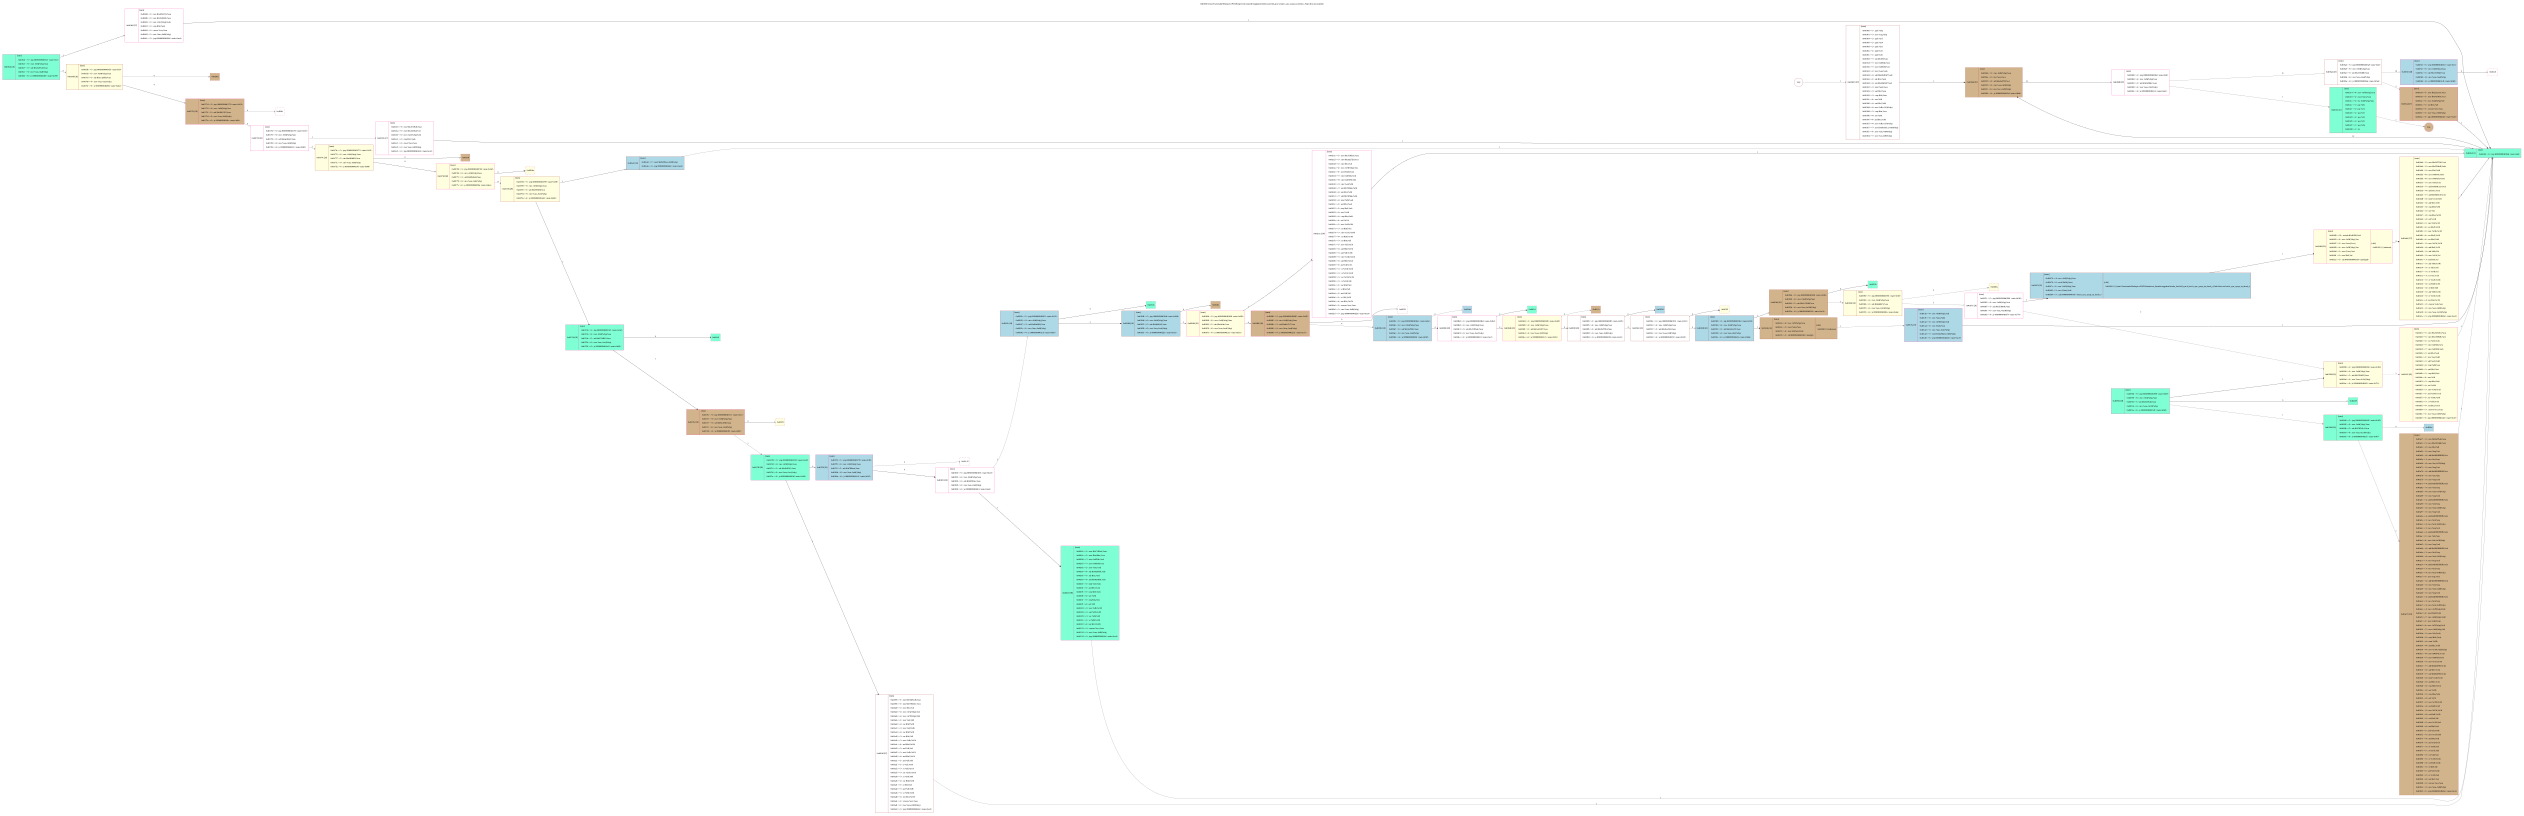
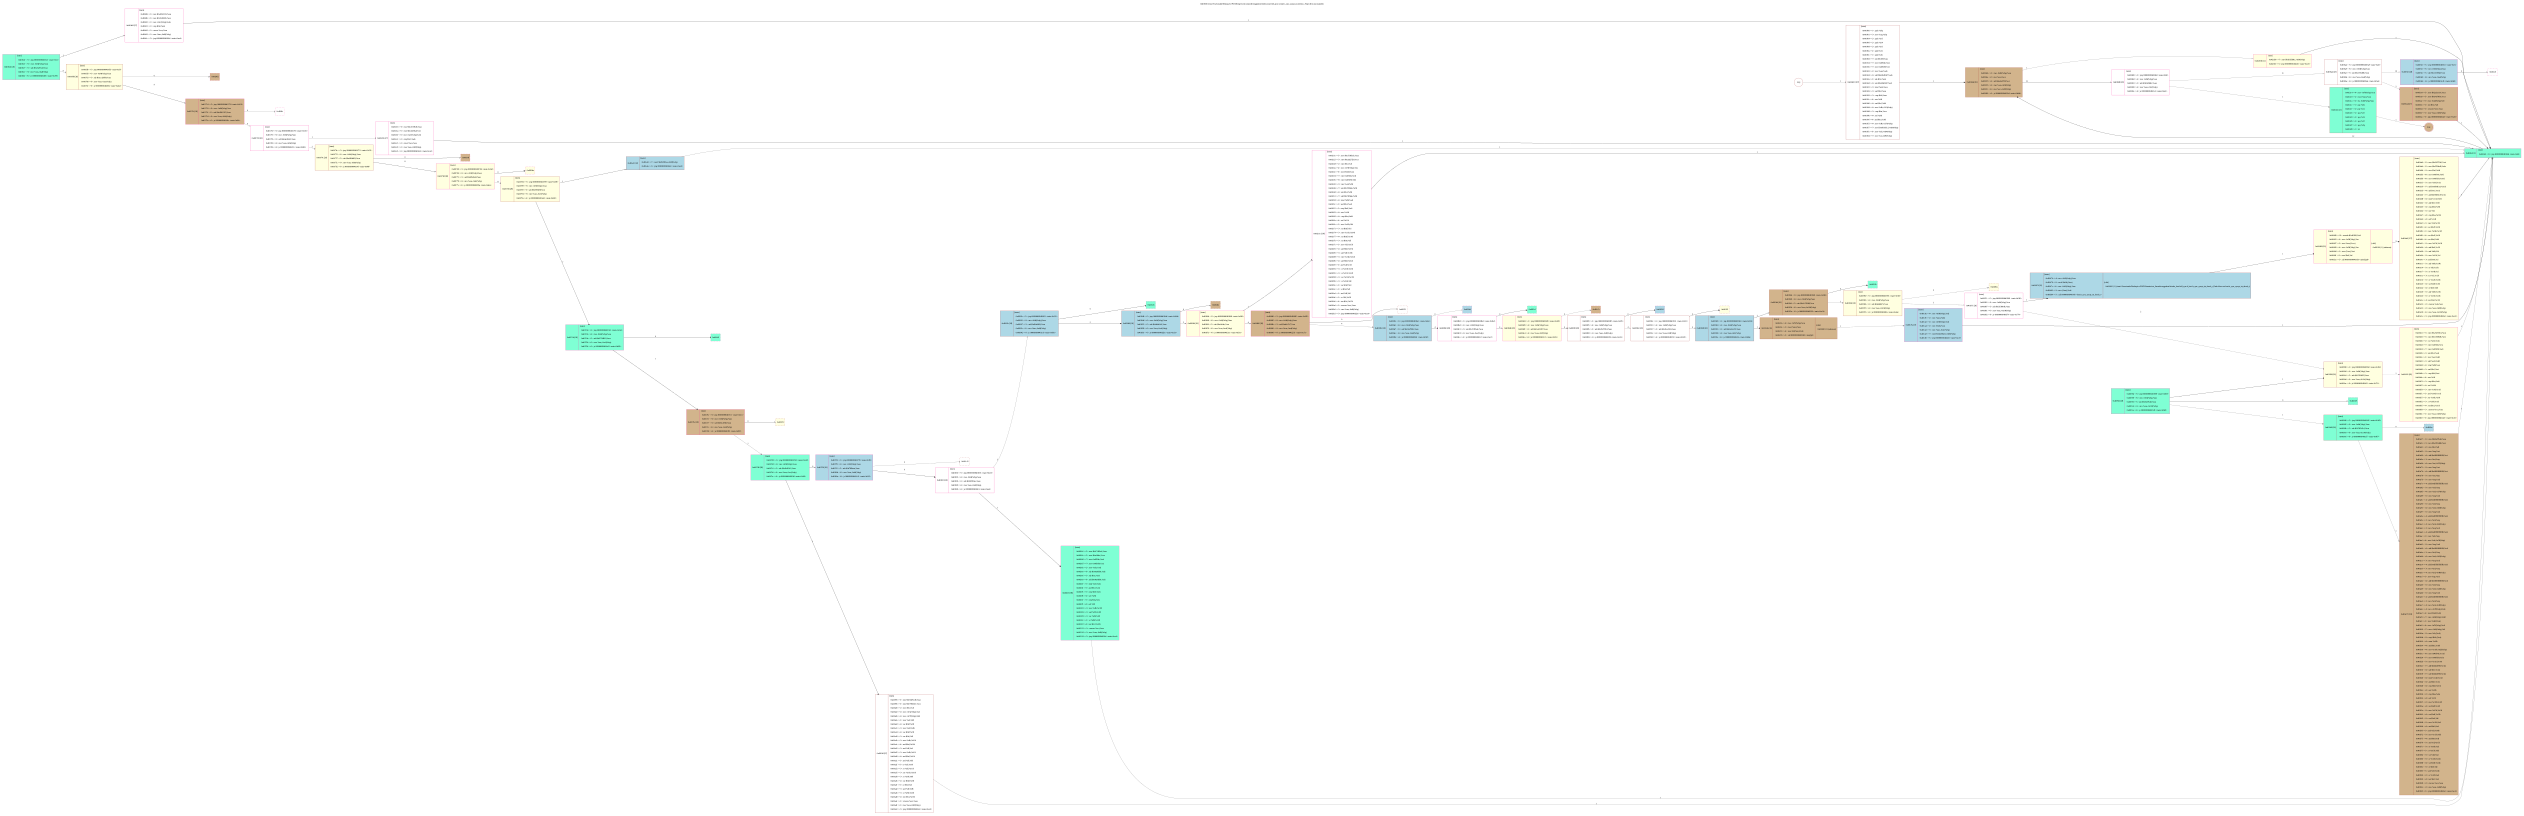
none -> (2282, 61)
